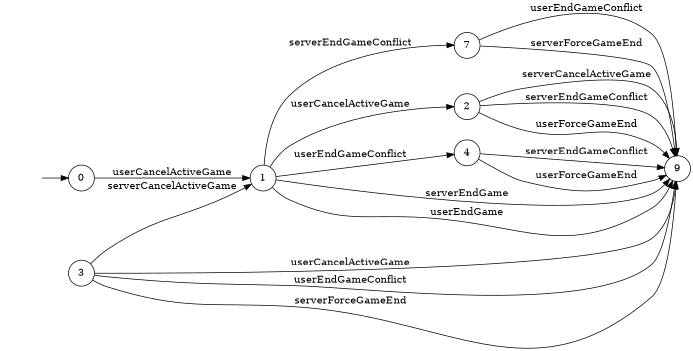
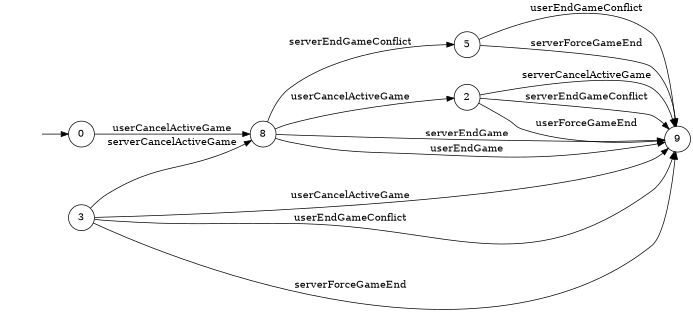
(467, 45) -> (467, 45)
(467, 153) -> none
(263, 178) -> (263, 134)
